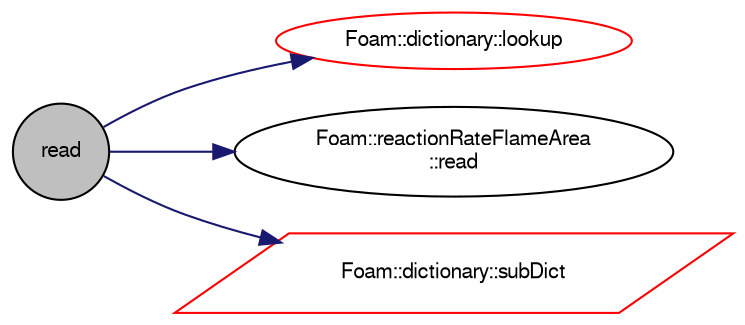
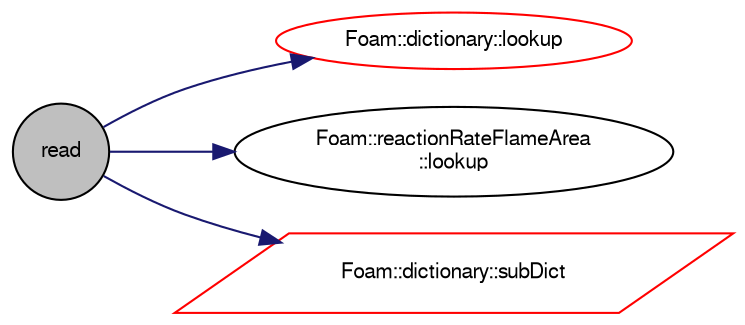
(454, 152) -> (454, 152)
